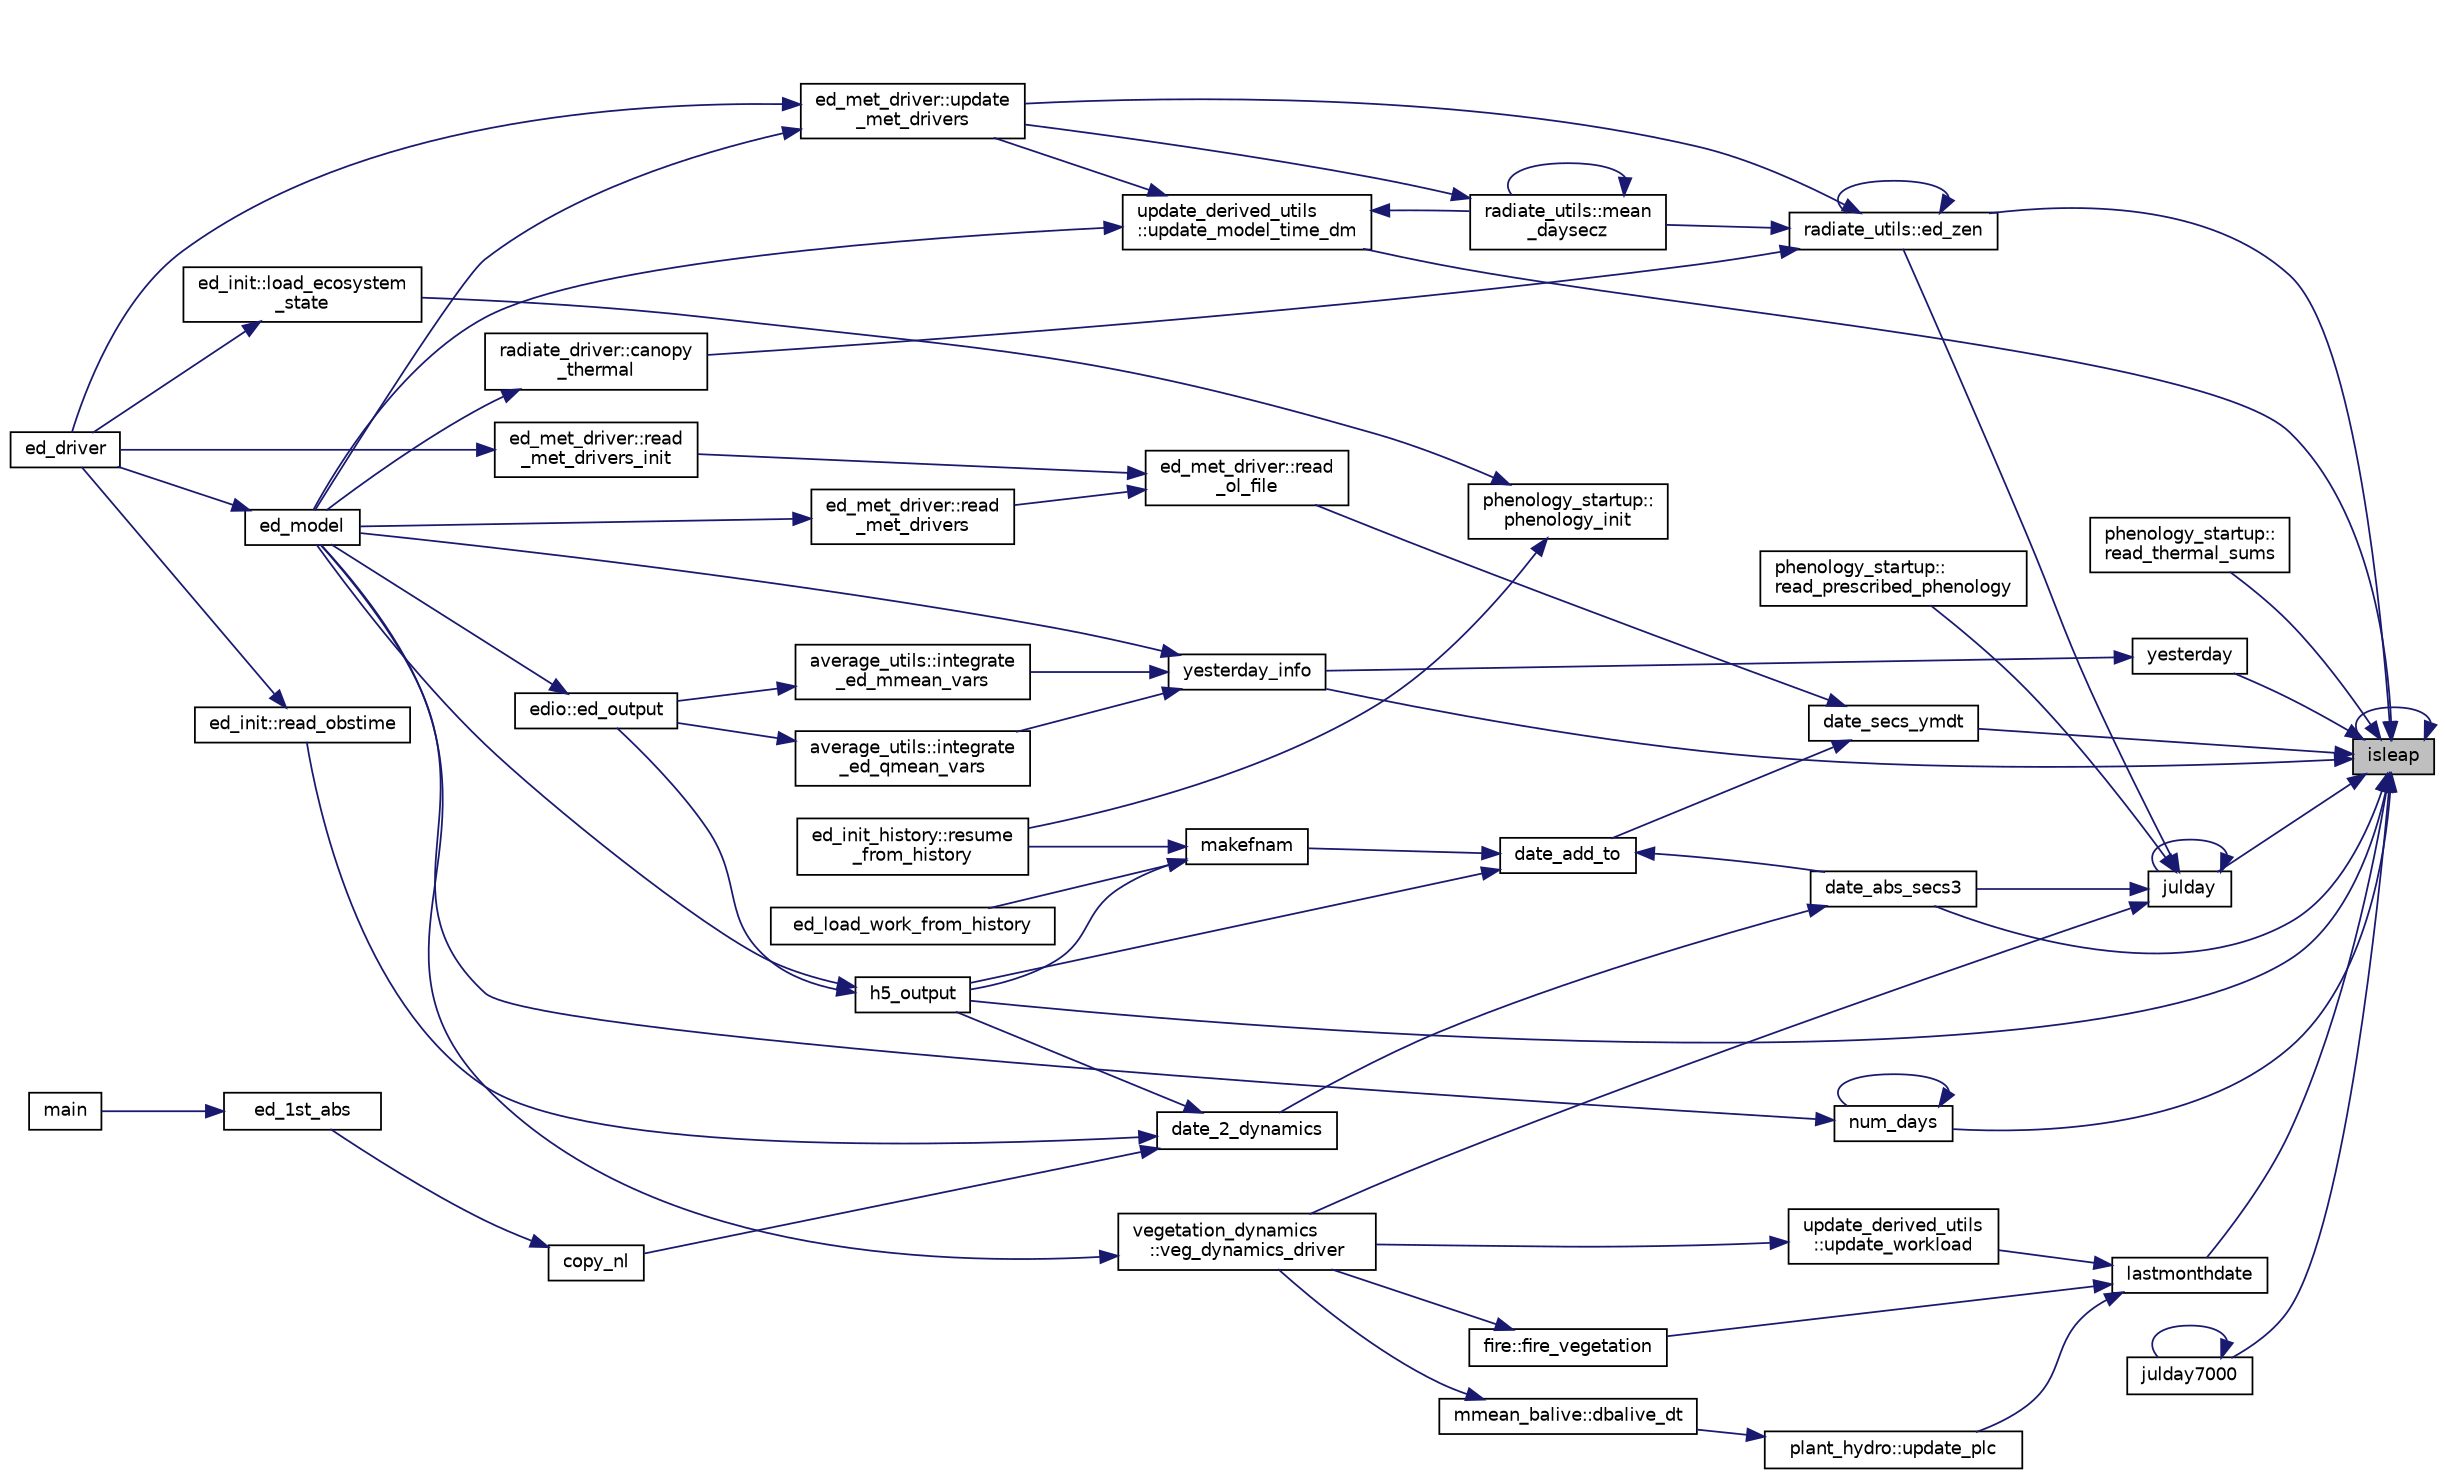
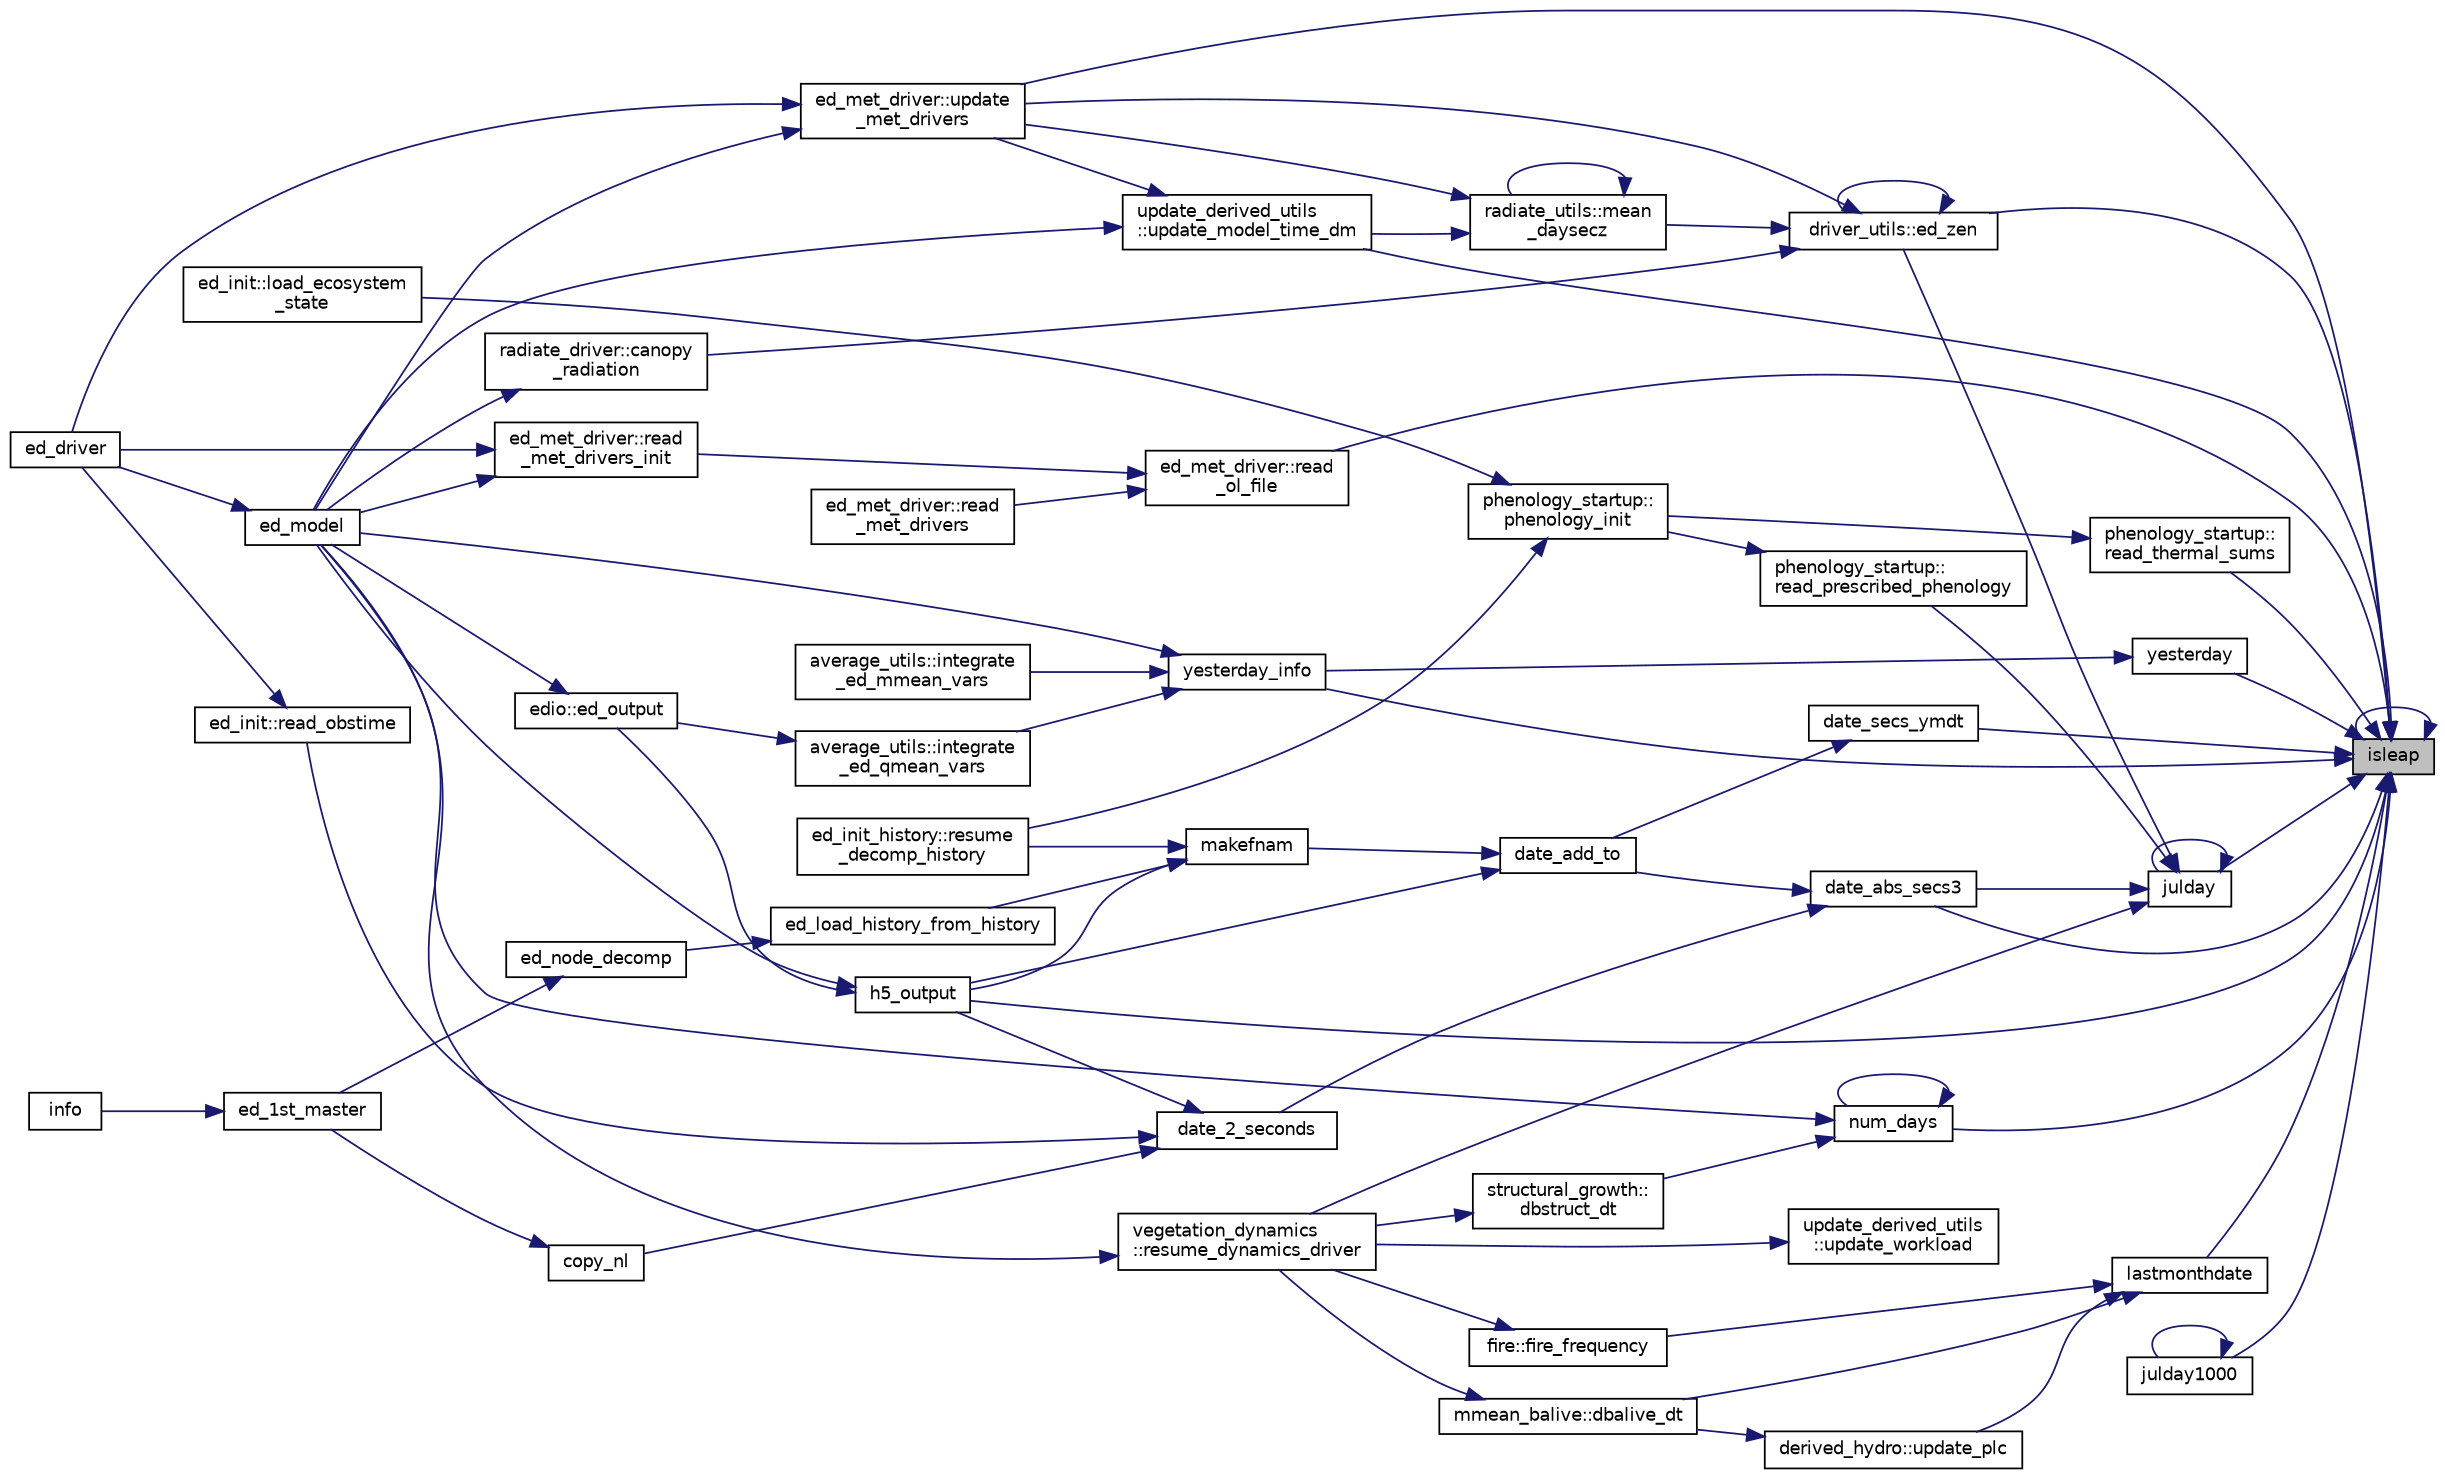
none -> (1948, 12)
(1430, 210) -> (1412, 234)
(1894, 231) -> (1894, 231)
(596, 362) -> (596, 362)
(169, 382) -> none
(576, 523) -> (419, 497)
none -> (1870, 526)
none -> (1707, 540)
(1571, 604) -> (1943, 382)
(728, 695) -> none
(913, 847) -> (913, 847)
(1740, 861) -> (1714, 882)
(913, 926) -> (913, 926)
none -> (596, 960)
(65, 1111) -> (65, 1111)
(303, 1111) -> (303, 1111)
(1247, 1131) -> (1247, 1131)
none -> (1568, 1201)
(1247, 1242) -> (1247, 1242)
(2047, 1257) -> (1906, 1358)
(1568, 1348) -> (1568, 1348)
(2190, 1376) -> (2190, 1376)
(1894, 1450) -> (1894, 1450)
